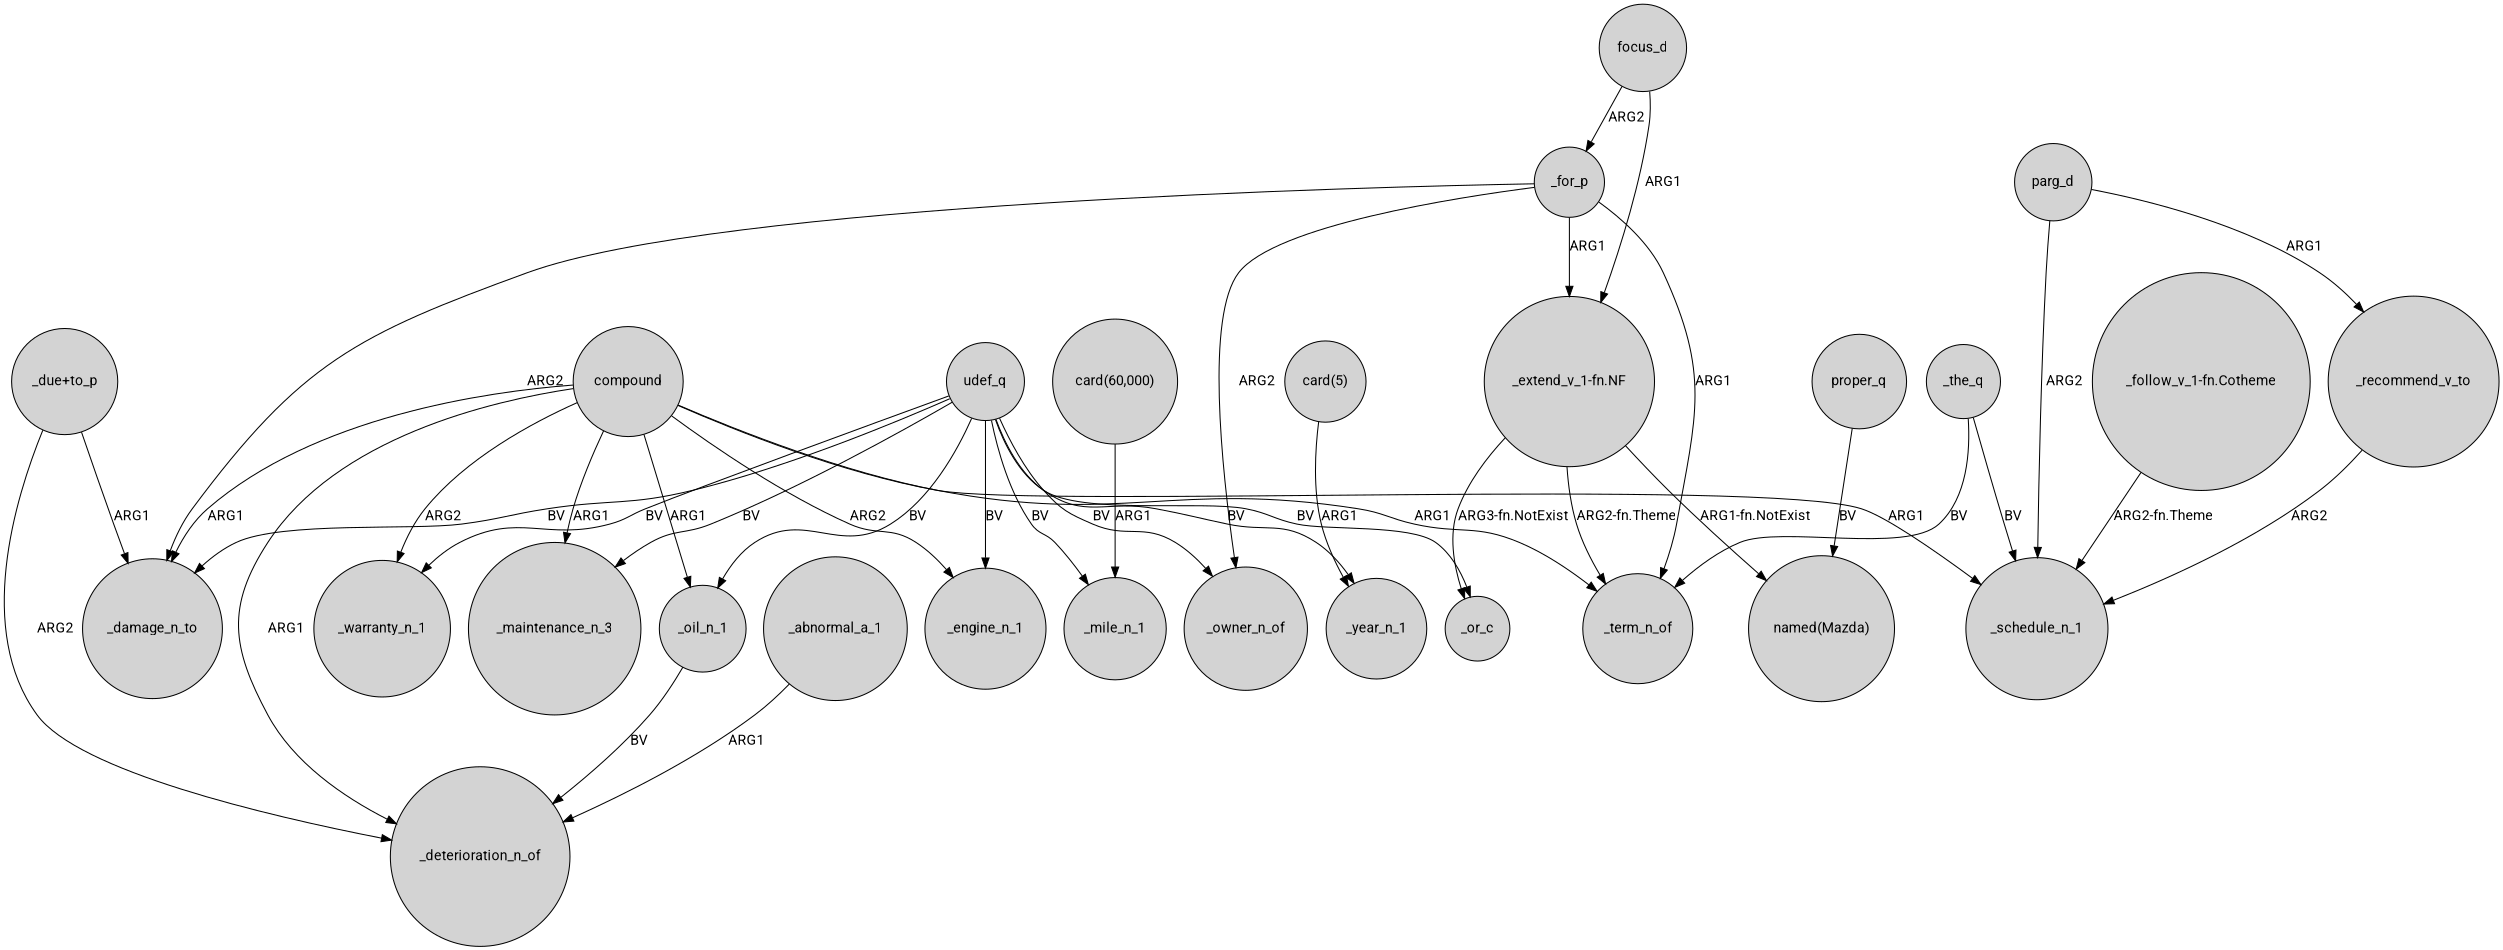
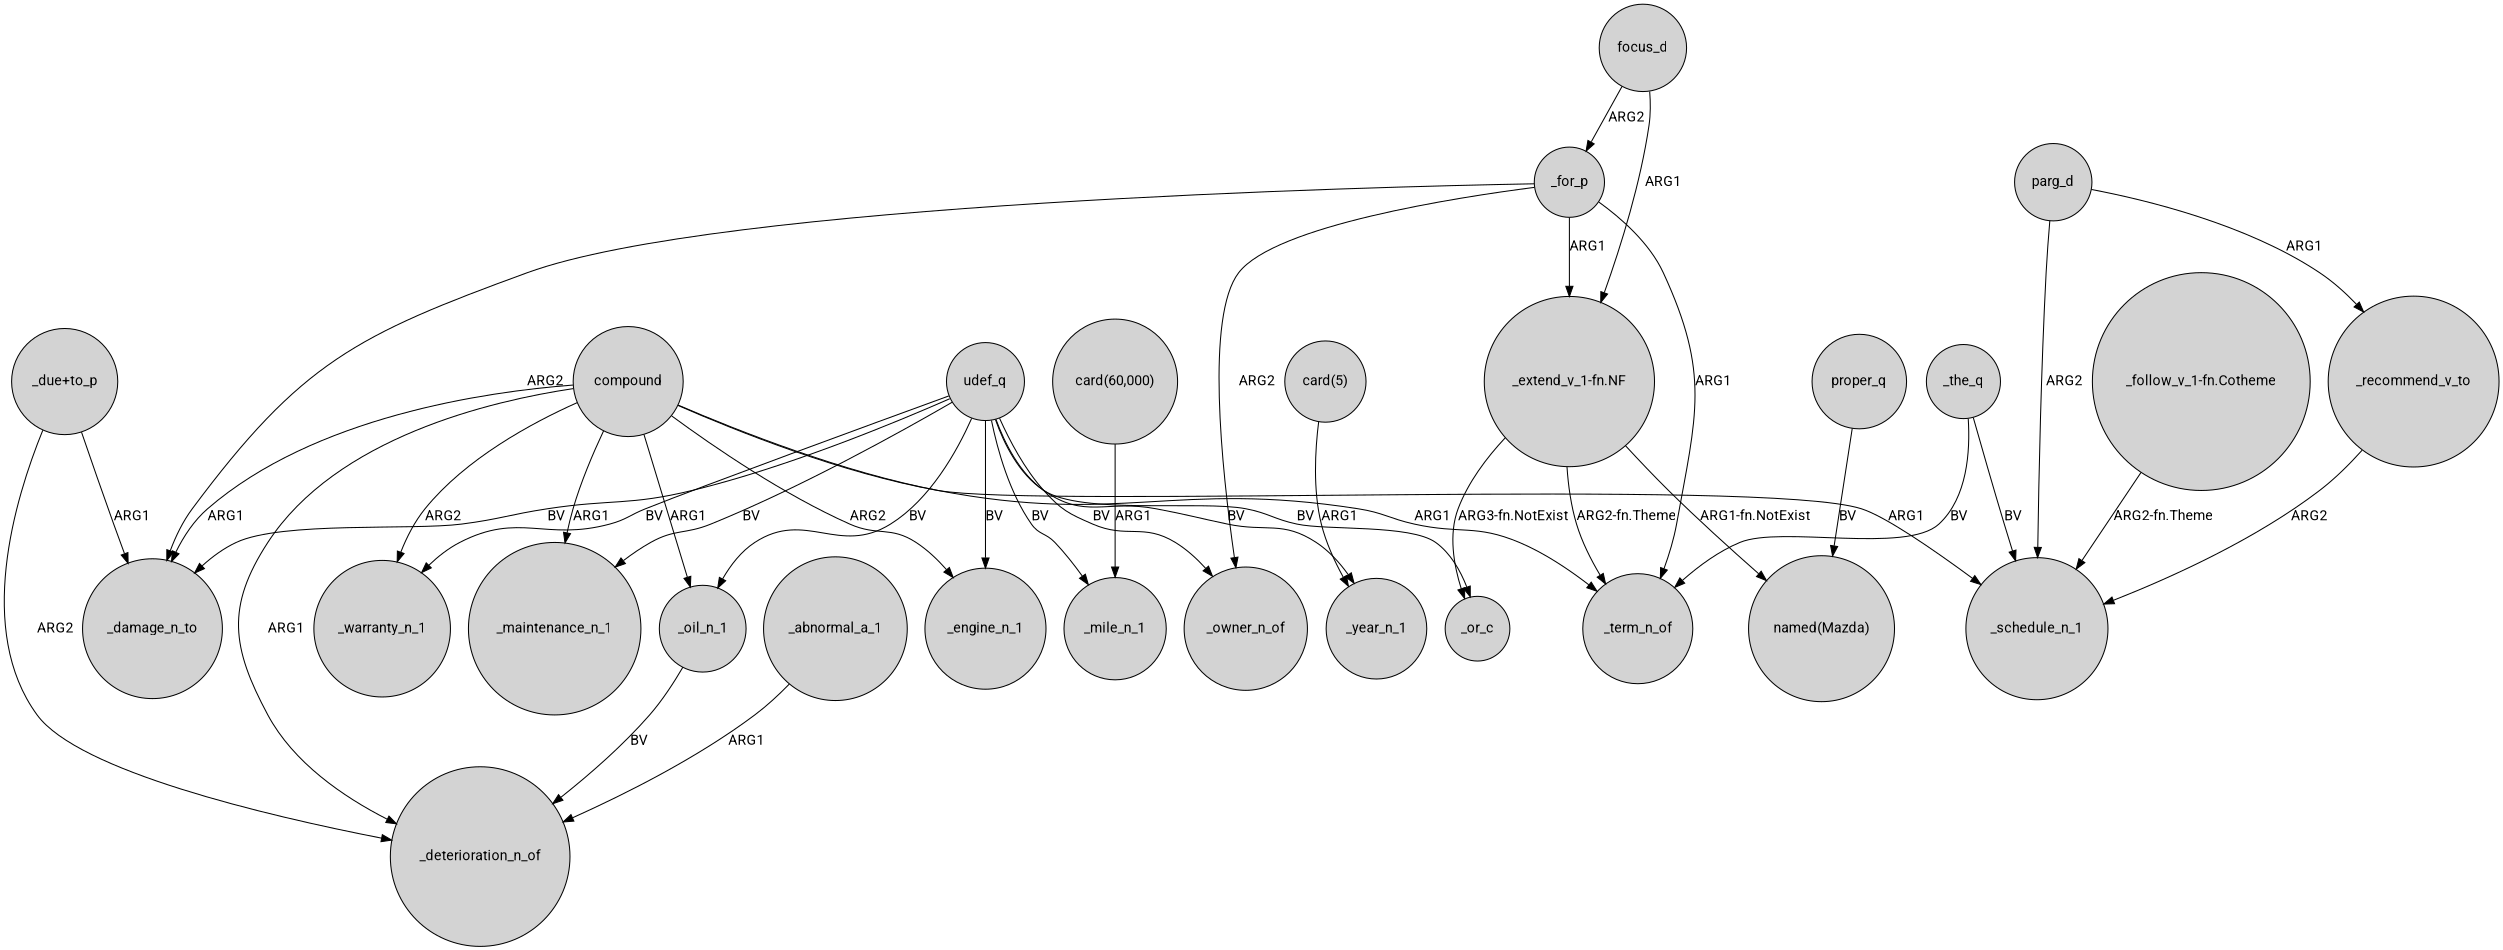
(555, 629) -> (555, 629)
